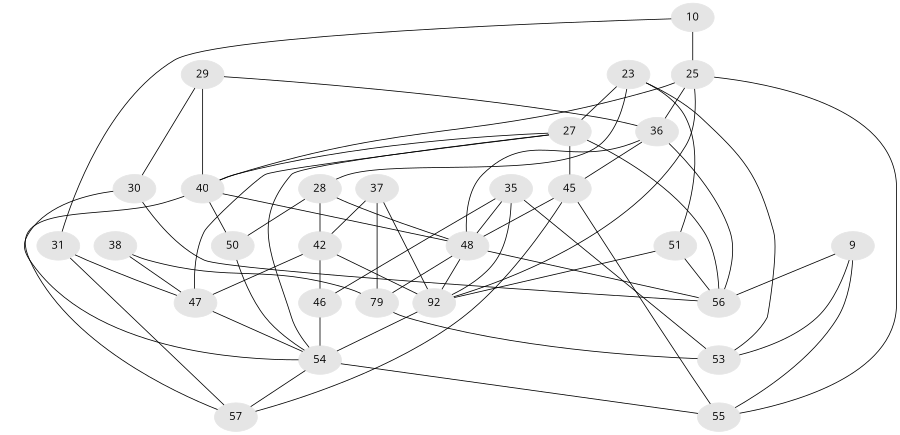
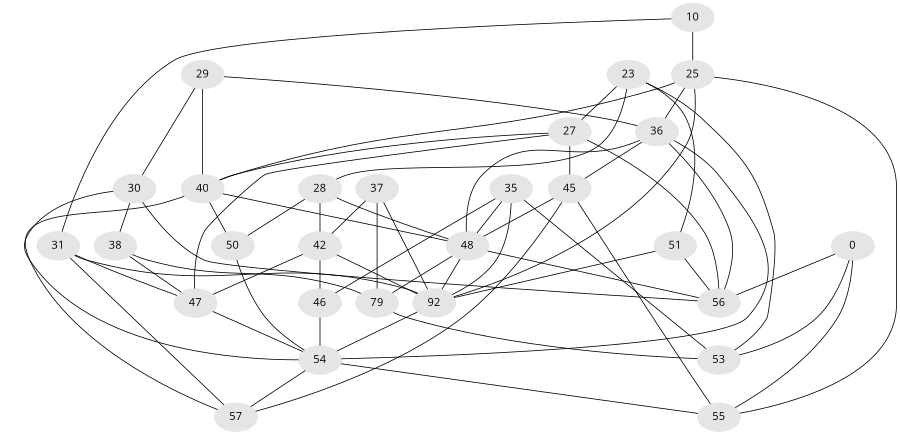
(287, 181) -> (655, 340)
none -> (125, 217)
(853, 246) -> (853, 246)
none -> (185, 275)
